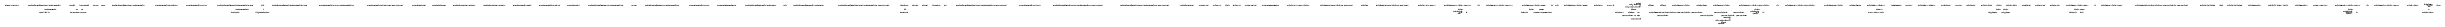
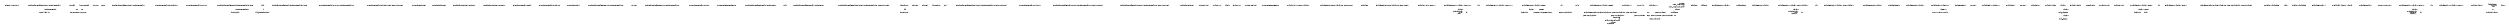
none -> (1915, 5)
(2002, 9) -> (2063, 16)
(1624, 17) -> (1662, 17)
